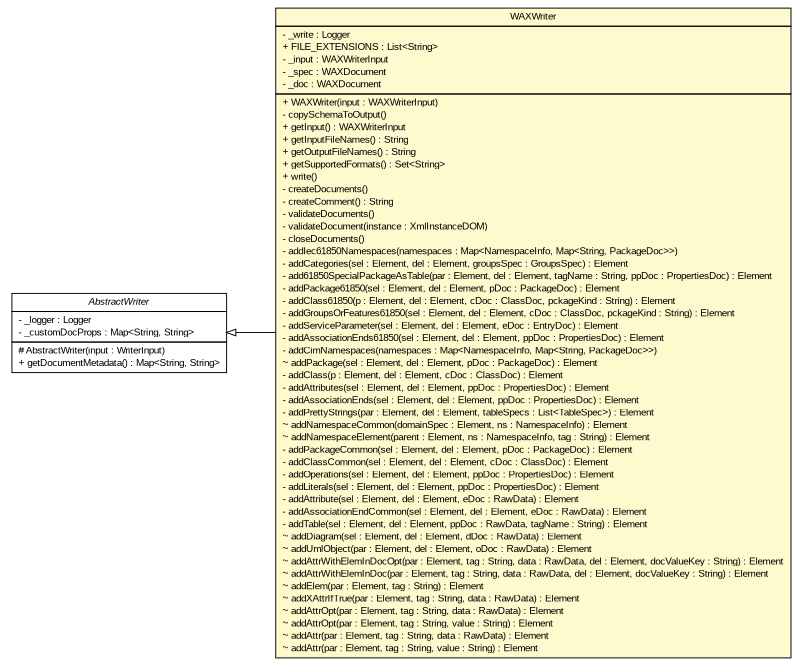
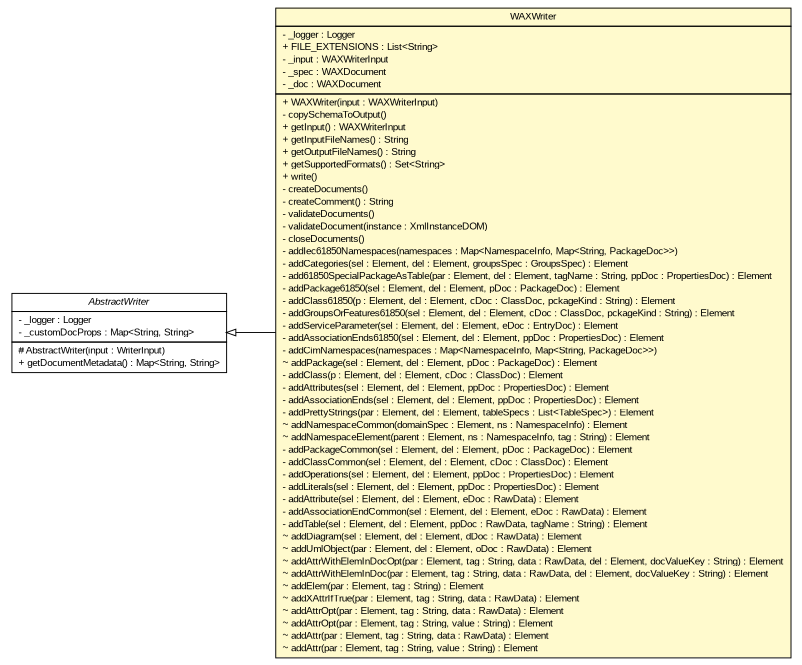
(316, 35) -> (319, 35)
